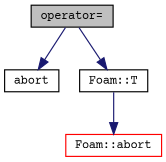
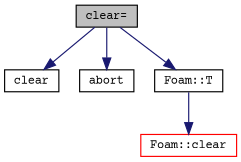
(72, 16) -> (107, 16)
none -> (32, 81)
(114, 145) -> (189, 145)
